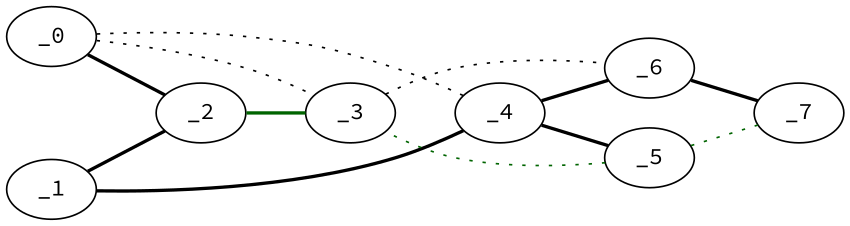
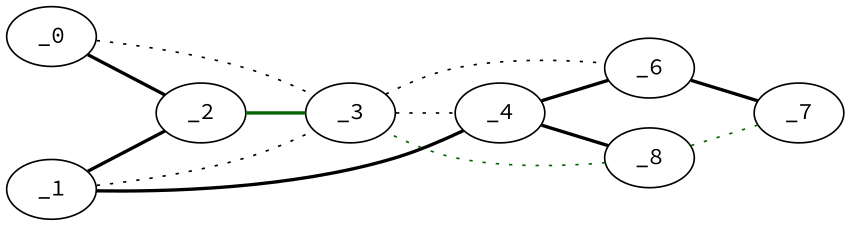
(284, 41) -> (426, 113)
(649, 158) -> (649, 158)
none -> (208, 168)
